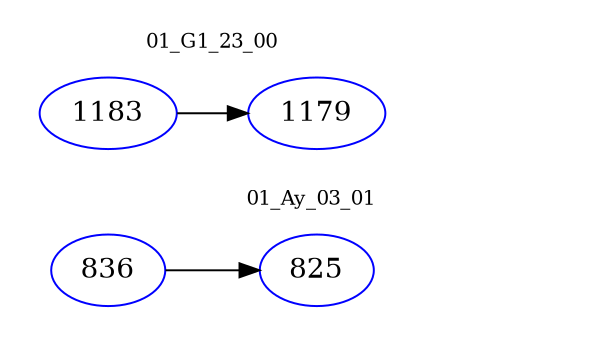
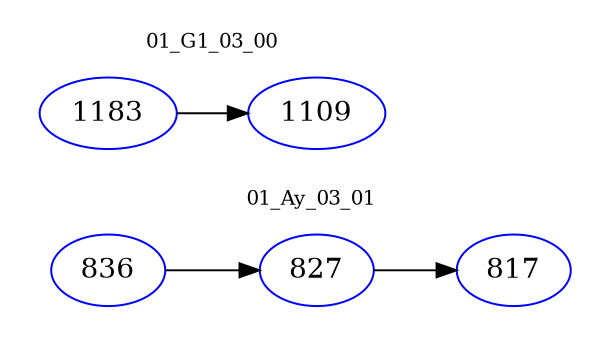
(213, 43) -> (213, 43)
(317, 113) -> (317, 113)
(317, 270) -> (317, 270)
none -> (514, 270)
